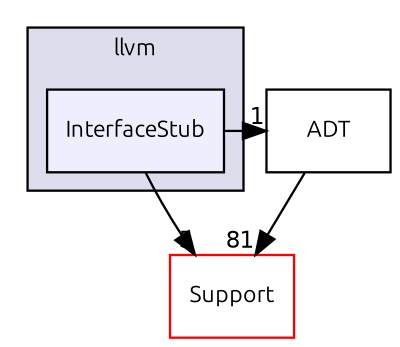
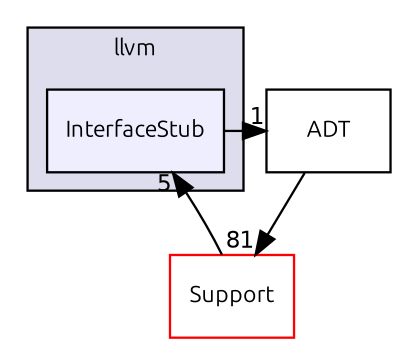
(163, 205) -> (205, 223)
